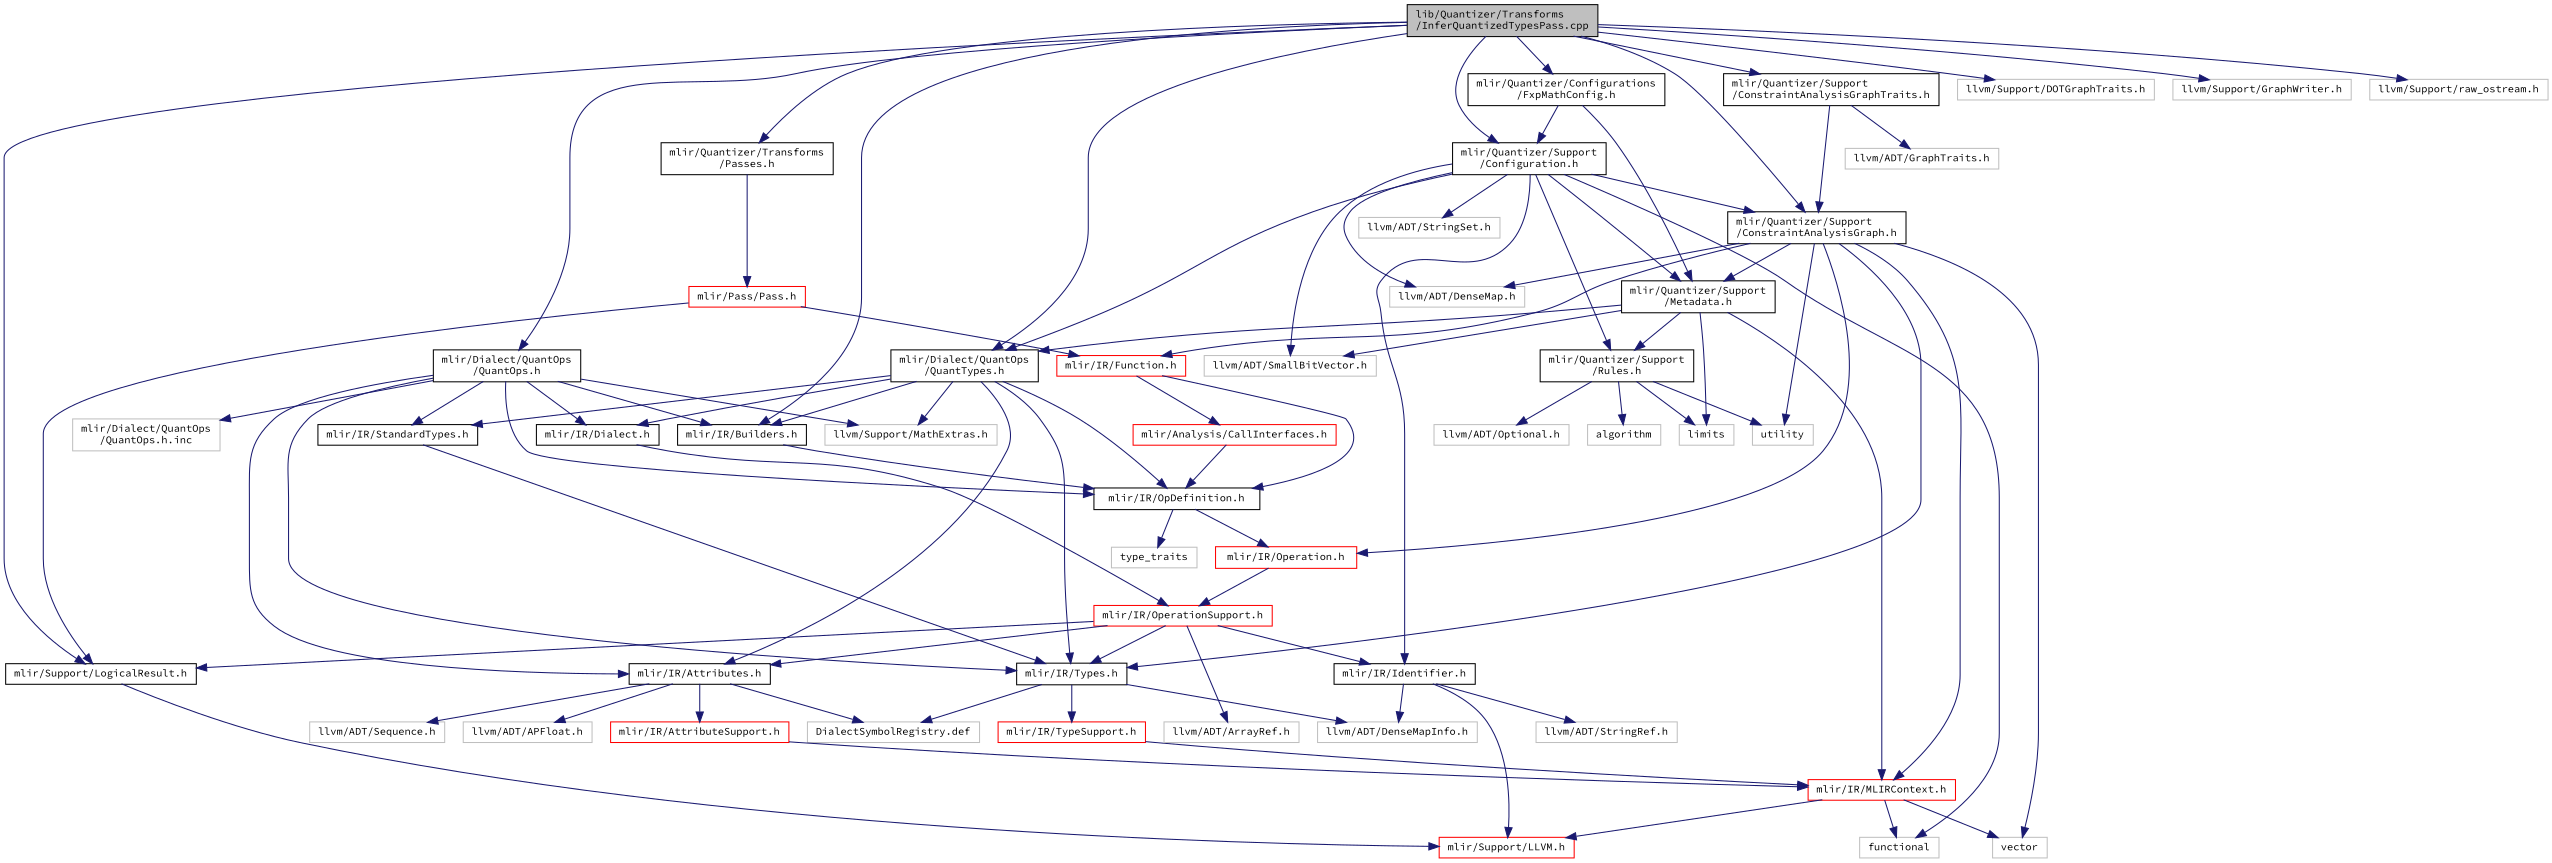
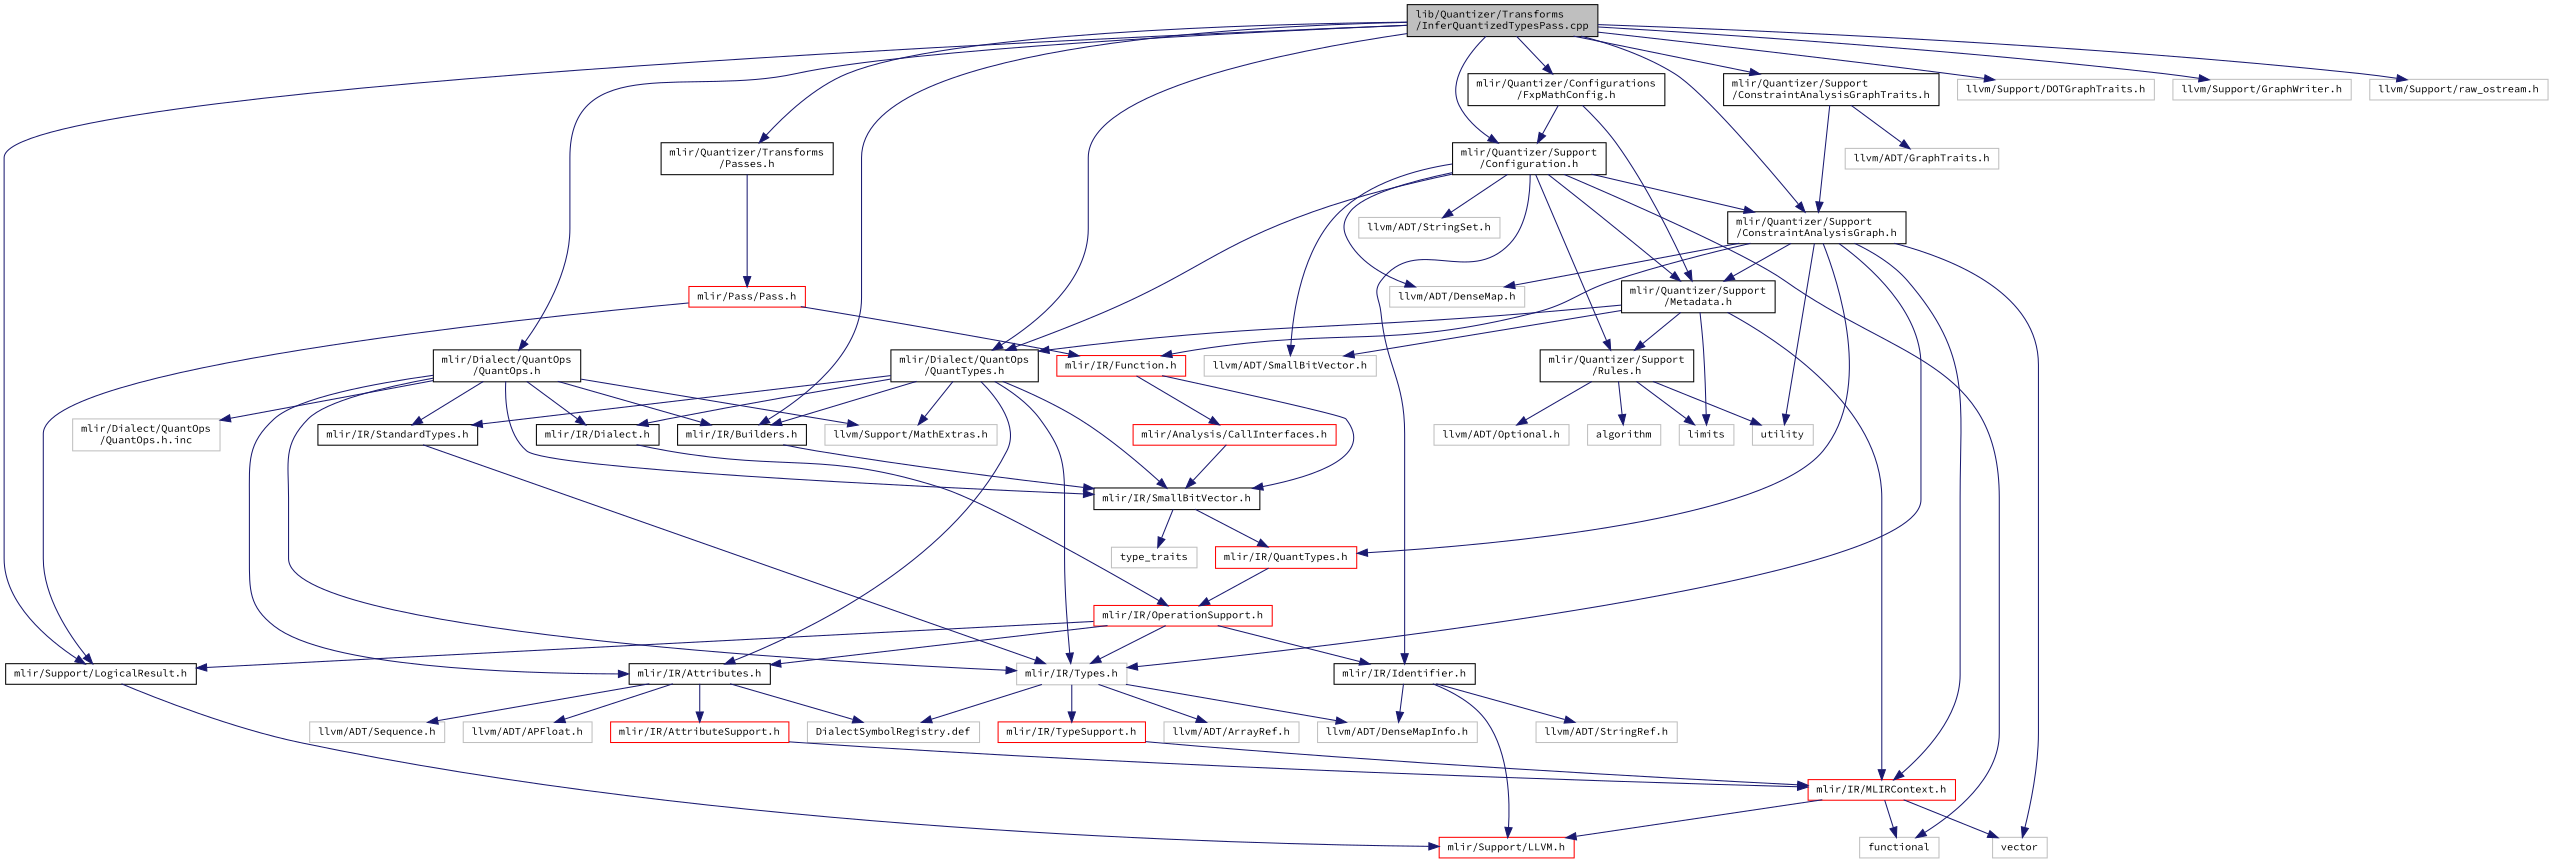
(1177, 499) -> (1177, 499)
(1286, 558) -> (1286, 558)
(1205, 669) -> (1148, 702)
(1072, 674) -> (1072, 674)
